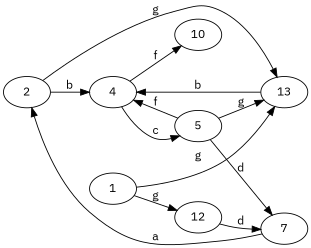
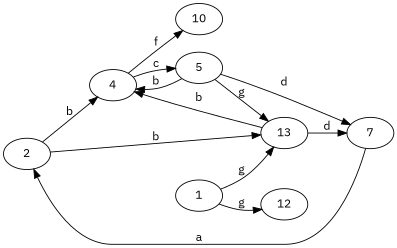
(156, 10) -> (156, 137)
(156, 102) -> (156, 81)
(236, 228) -> (323, 133)
